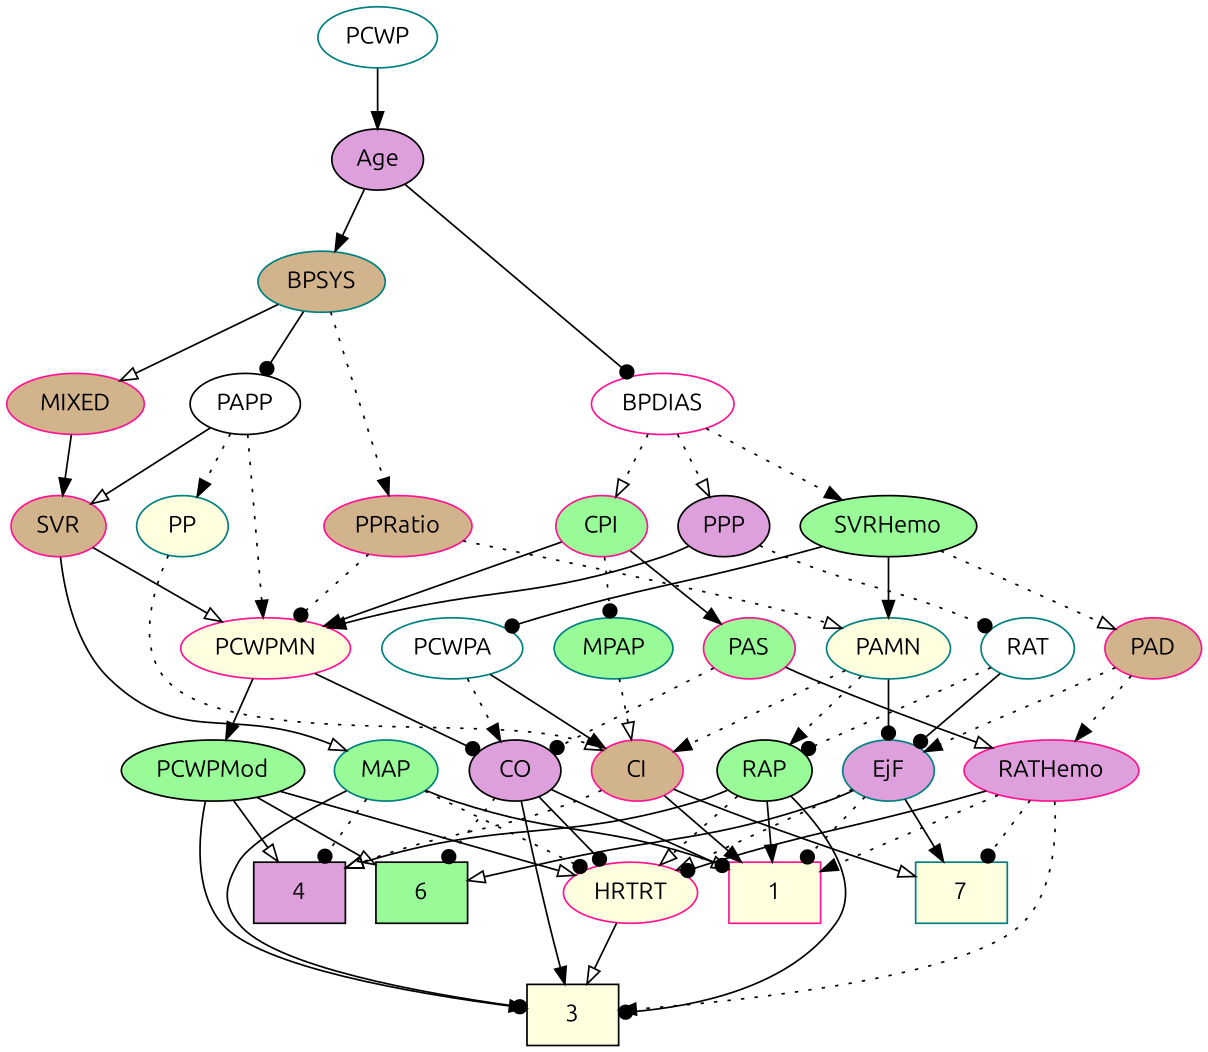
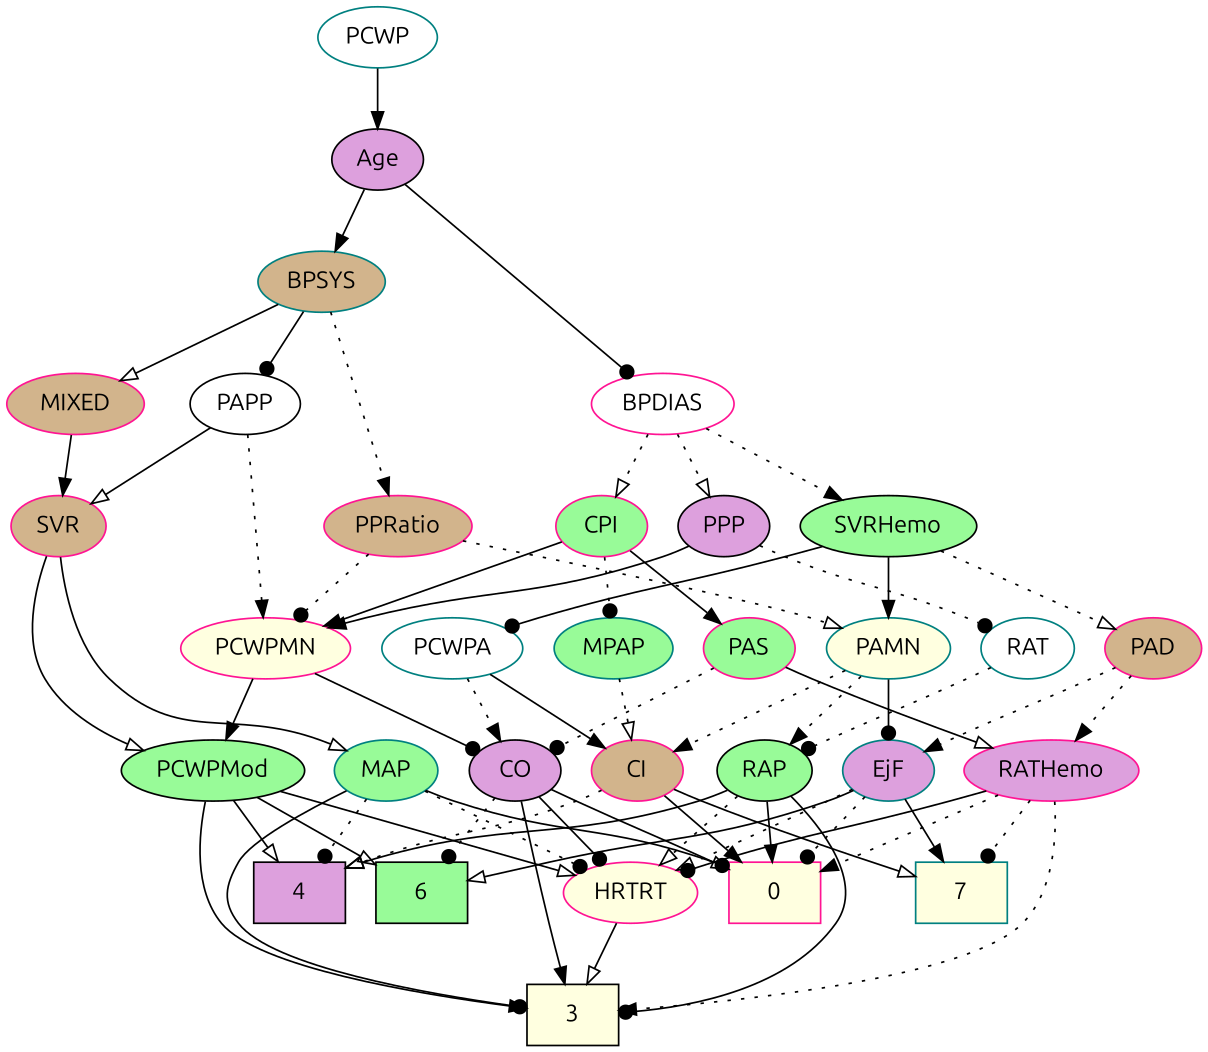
(182, 526) -> none
(147, 579) -> (41, 670)
(963, 705) -> none
(775, 893) -> (775, 893)
